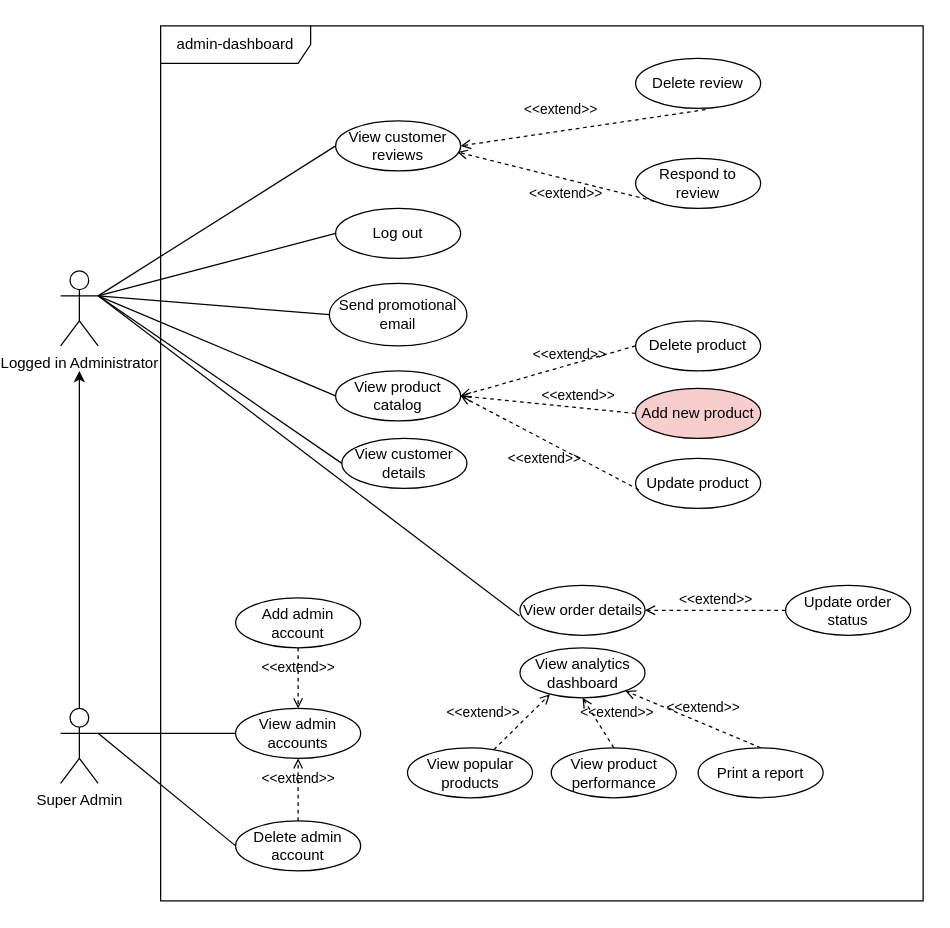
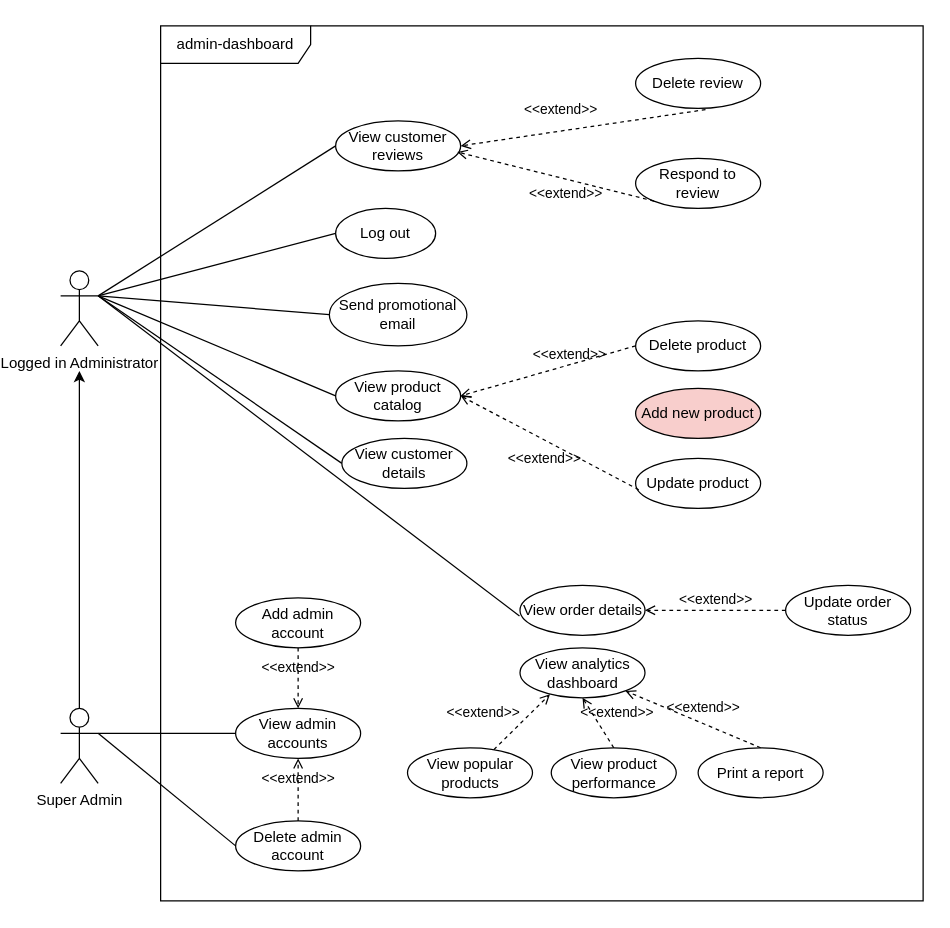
(398, 233) -> (386, 233)
(552, 405) -> none
